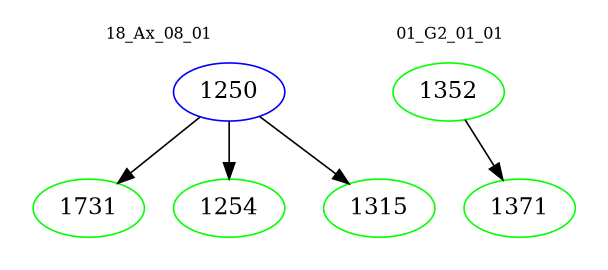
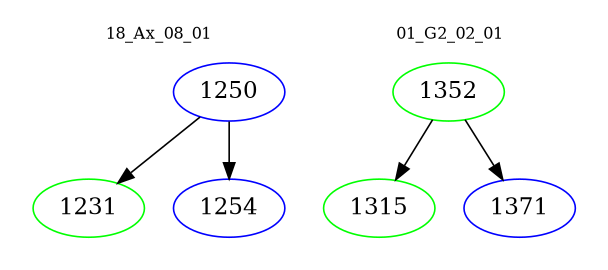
(450, 35) -> (450, 35)
(288, 138) -> (418, 143)
(89, 208) -> (89, 208)
(229, 208) -> (229, 208)
(520, 208) -> (520, 208)
